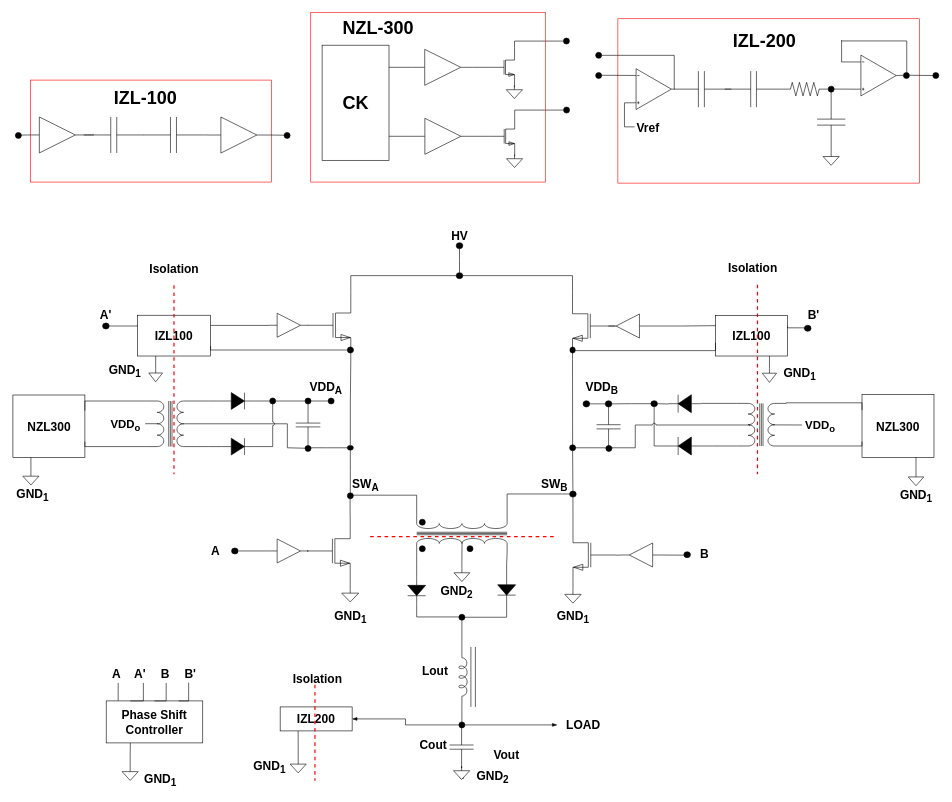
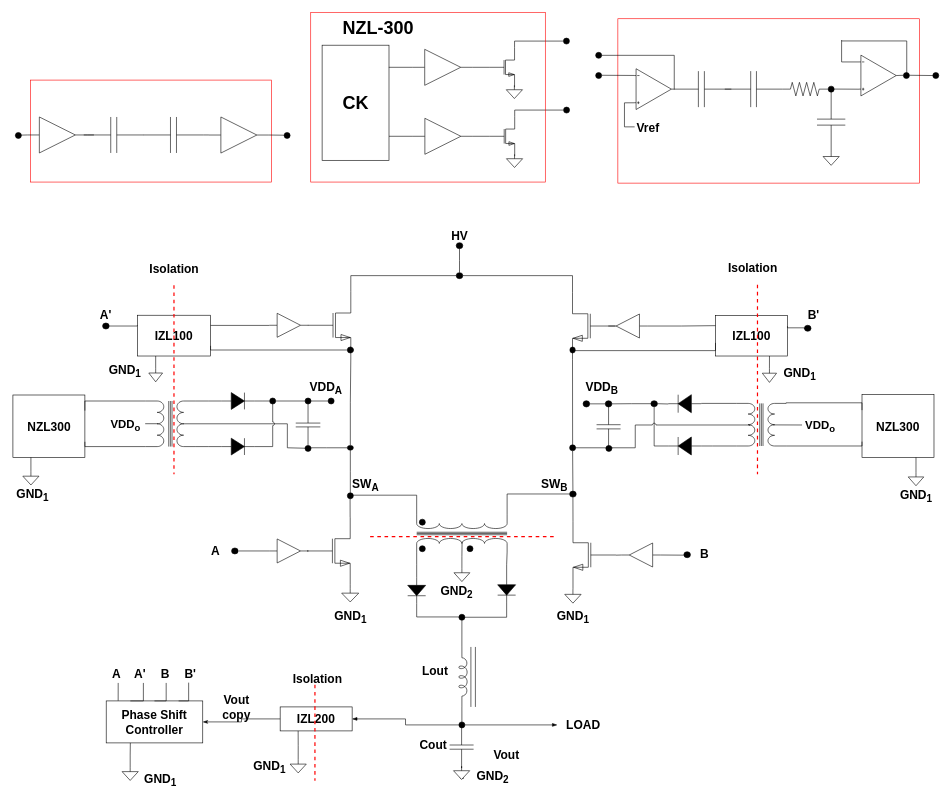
(764, 43) -> none
(145, 98) -> none
none -> (236, 707)
none -> (241, 719)
